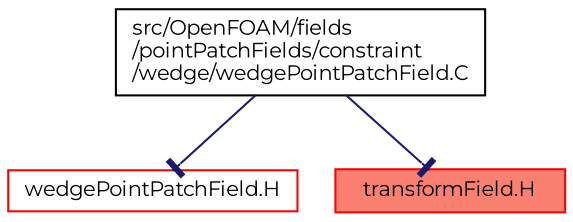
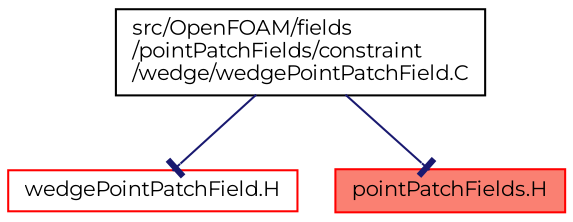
(450, 191) -> (450, 191)
